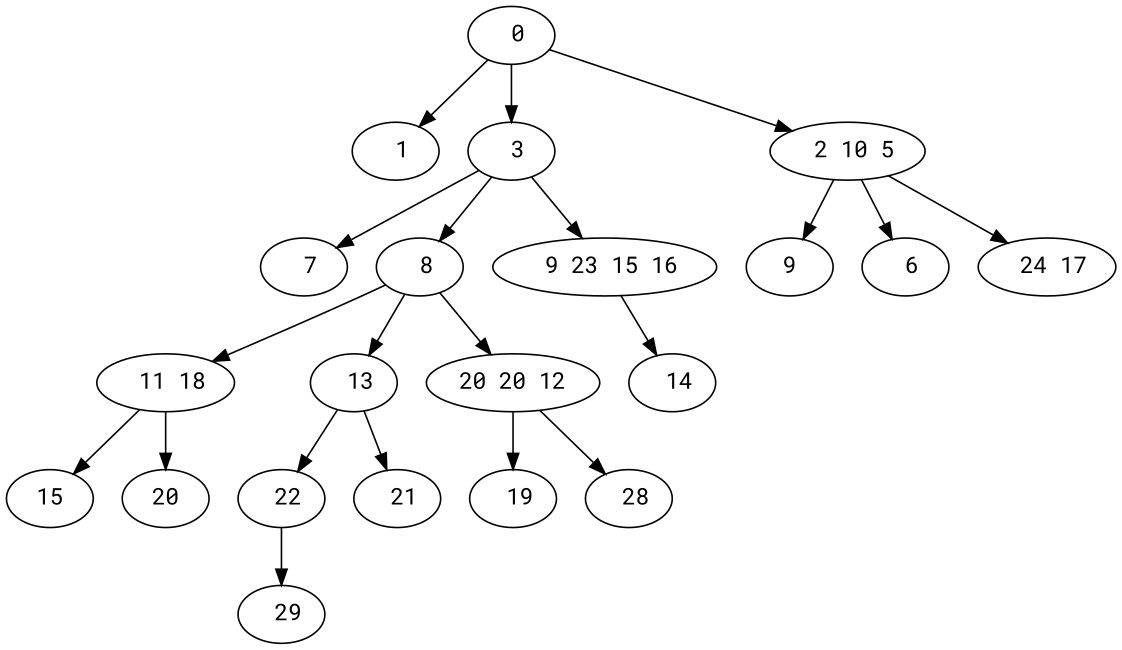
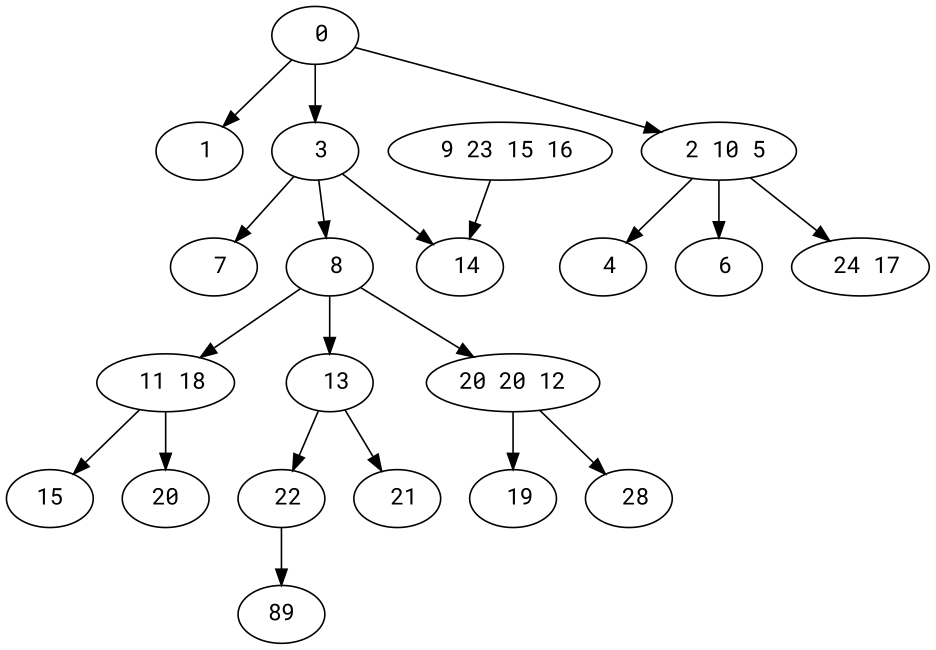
(551, 201) -> (381, 204)
(790, 267) -> (603, 267)
(281, 614) -> (281, 614)
